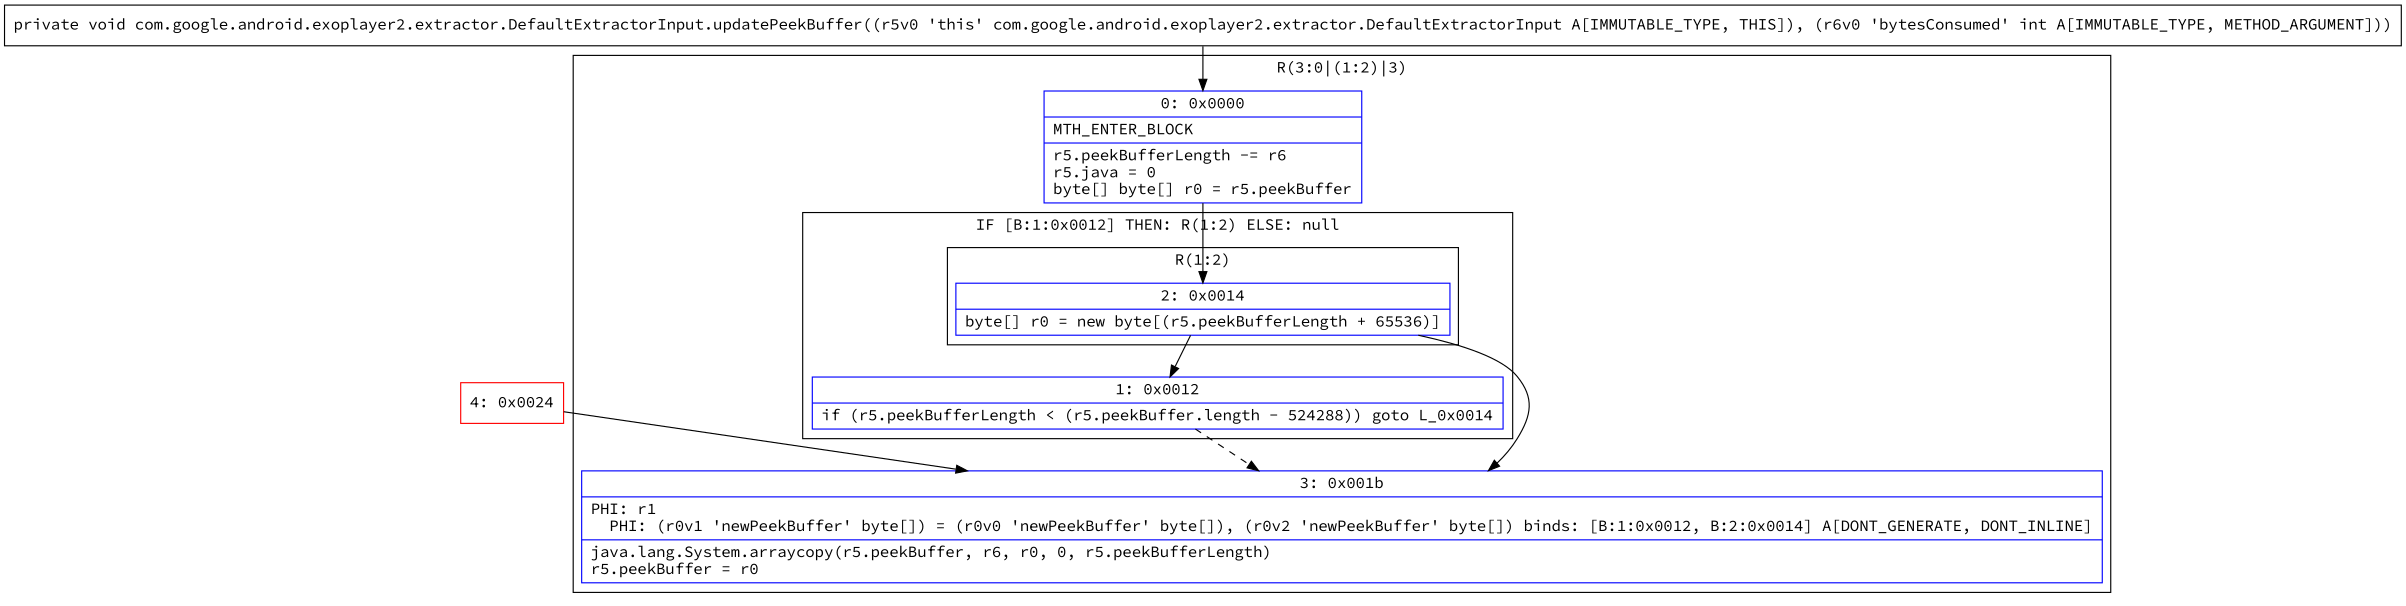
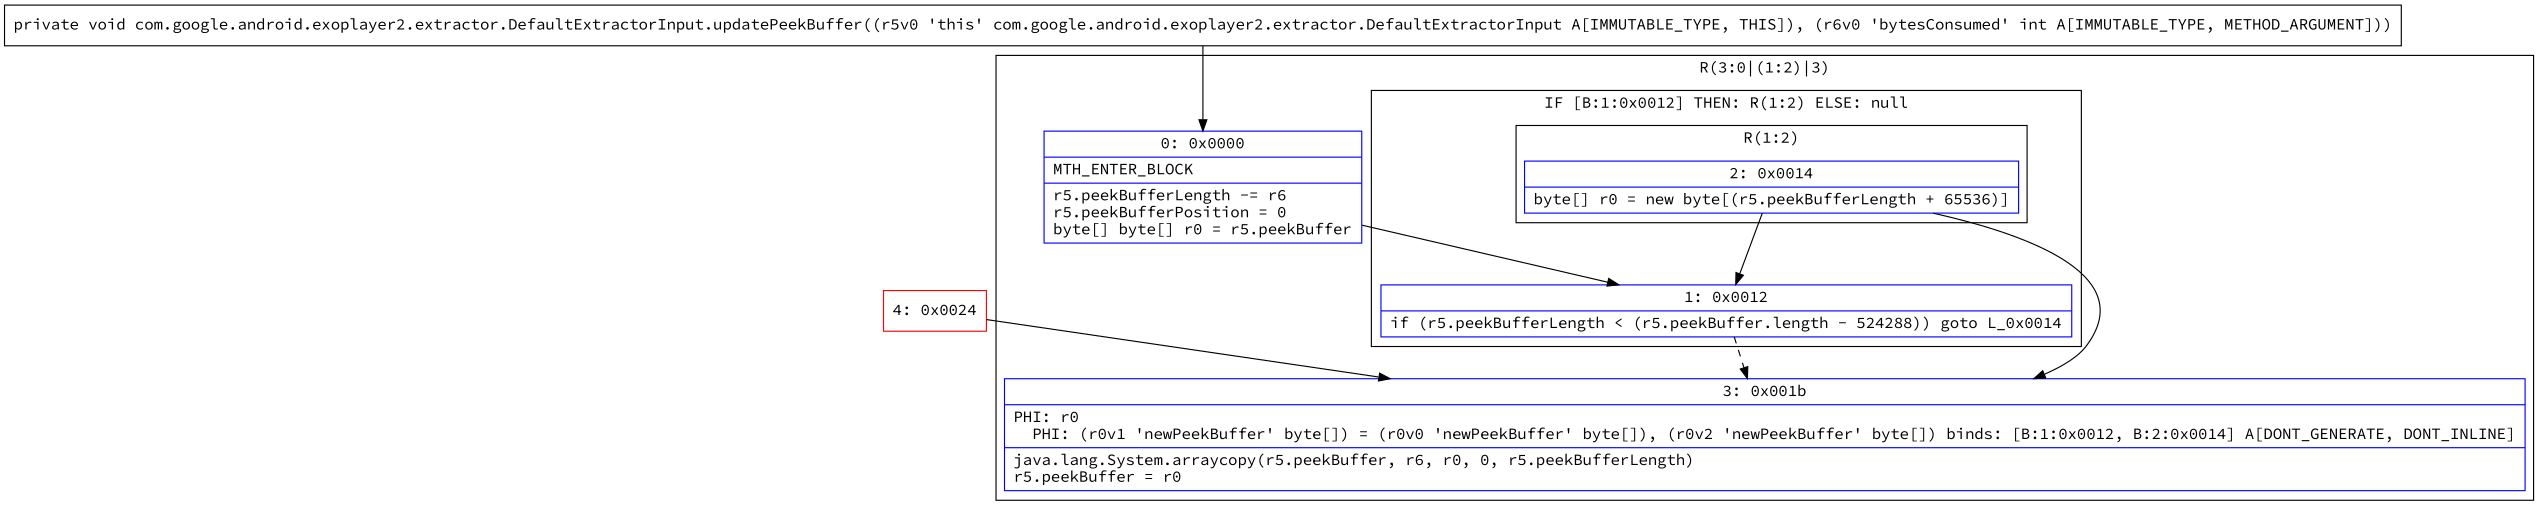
(1105, 172) -> (1170, 213)
(1203, 237) -> (1485, 254)
(629, 509) -> (1051, 417)
